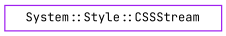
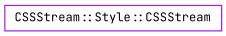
(113, 18) -> (113, 18)
